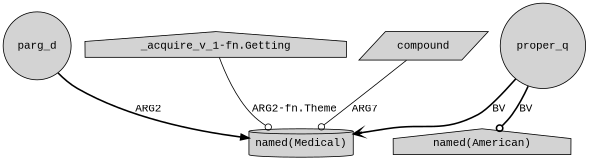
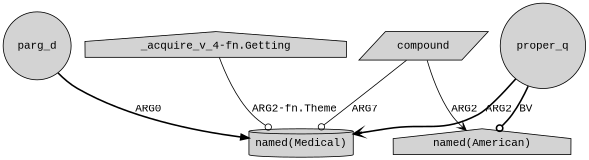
(216, 46) -> (216, 46)
none -> (440, 95)
(149, 109) -> (149, 109)
(499, 109) -> (499, 109)
